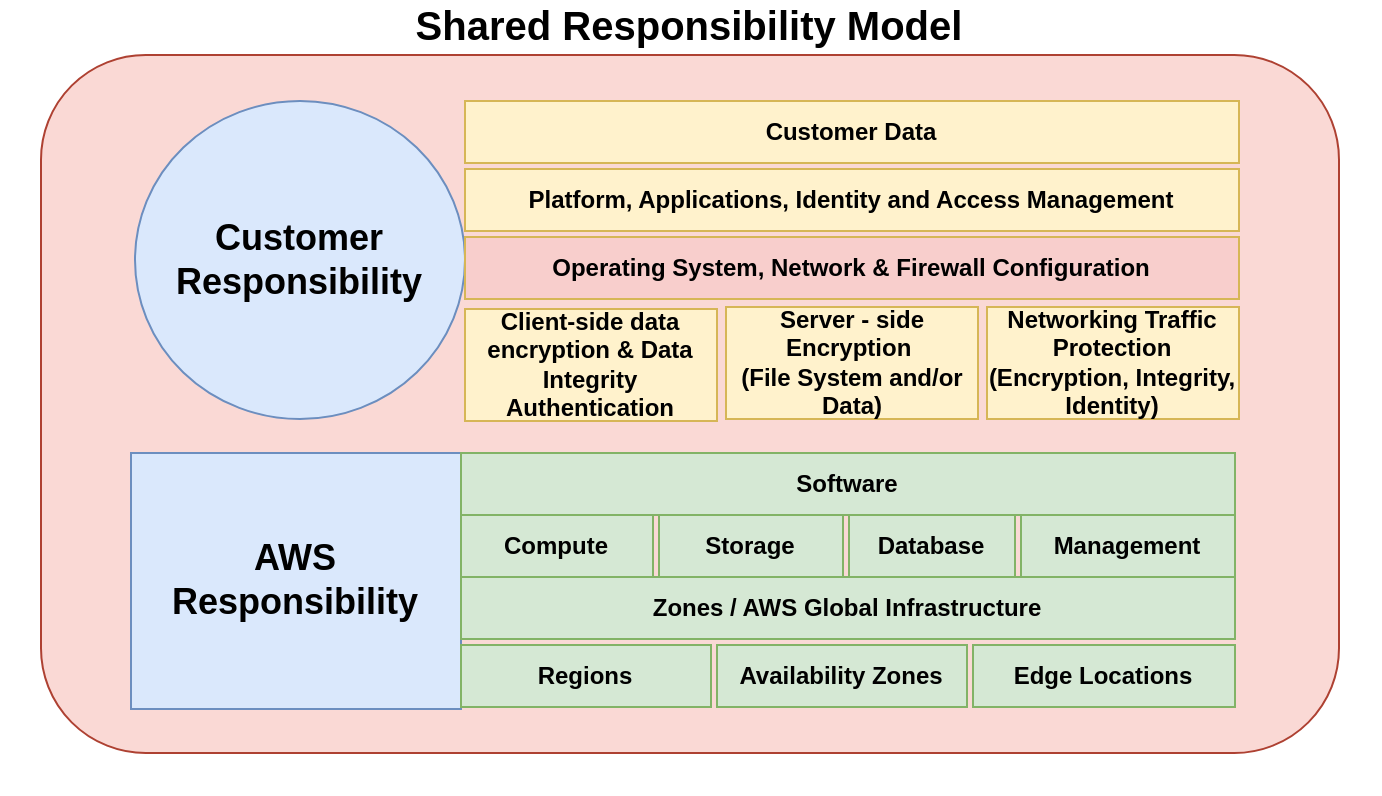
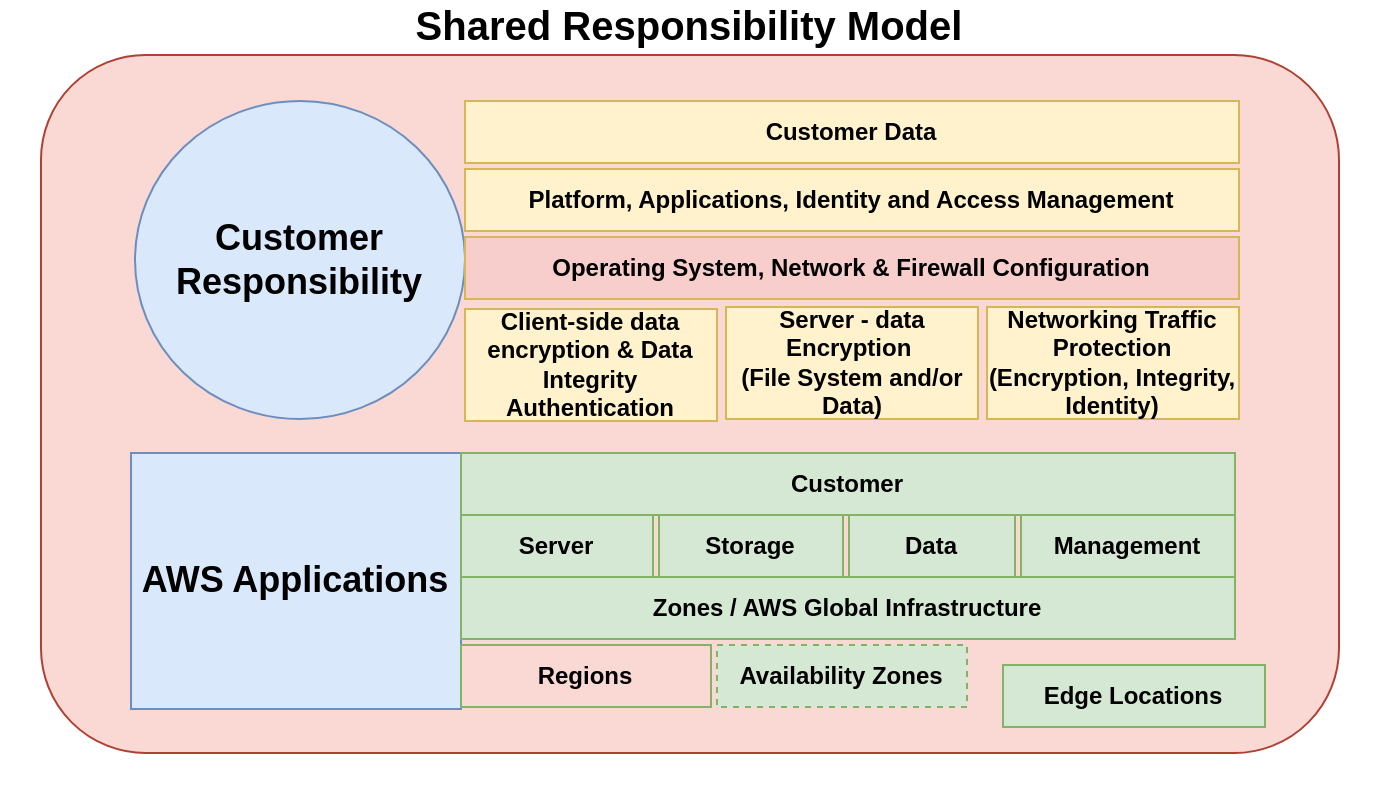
(853, 363) -> (853, 363)
(848, 485) -> (848, 485)
(557, 547) -> (557, 547)
(932, 547) -> (932, 547)
(296, 581) -> (296, 581)
(586, 676) -> (586, 676)
(842, 676) -> (842, 676)
(1104, 676) -> (1134, 696)
